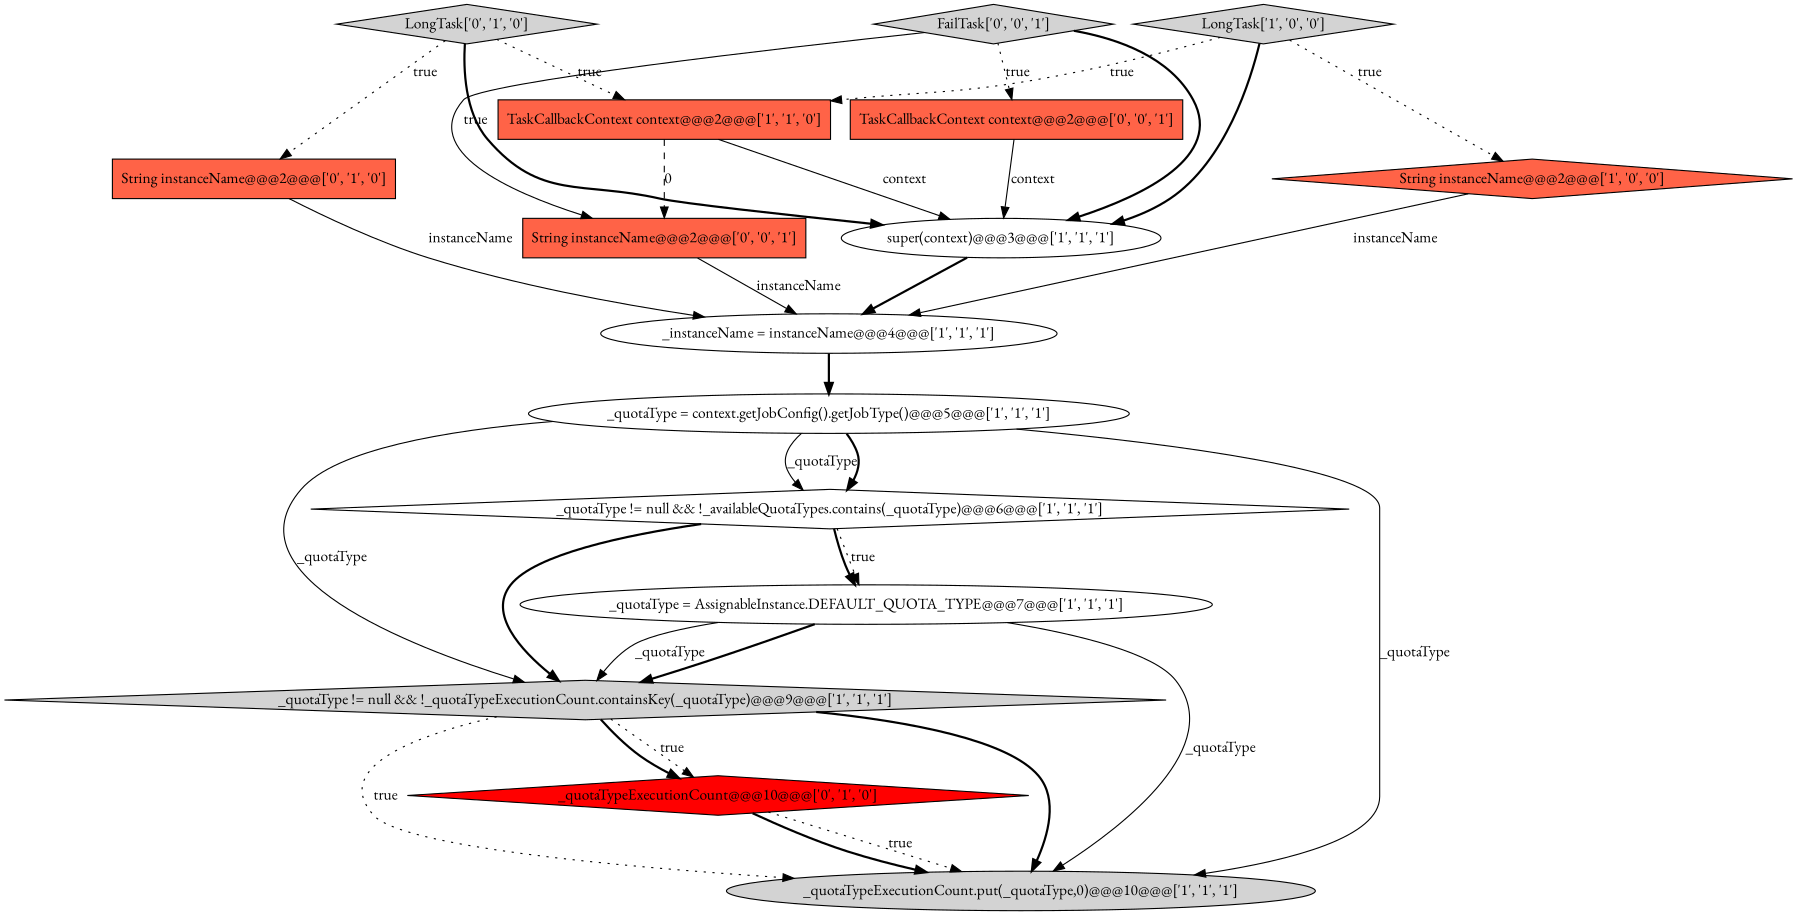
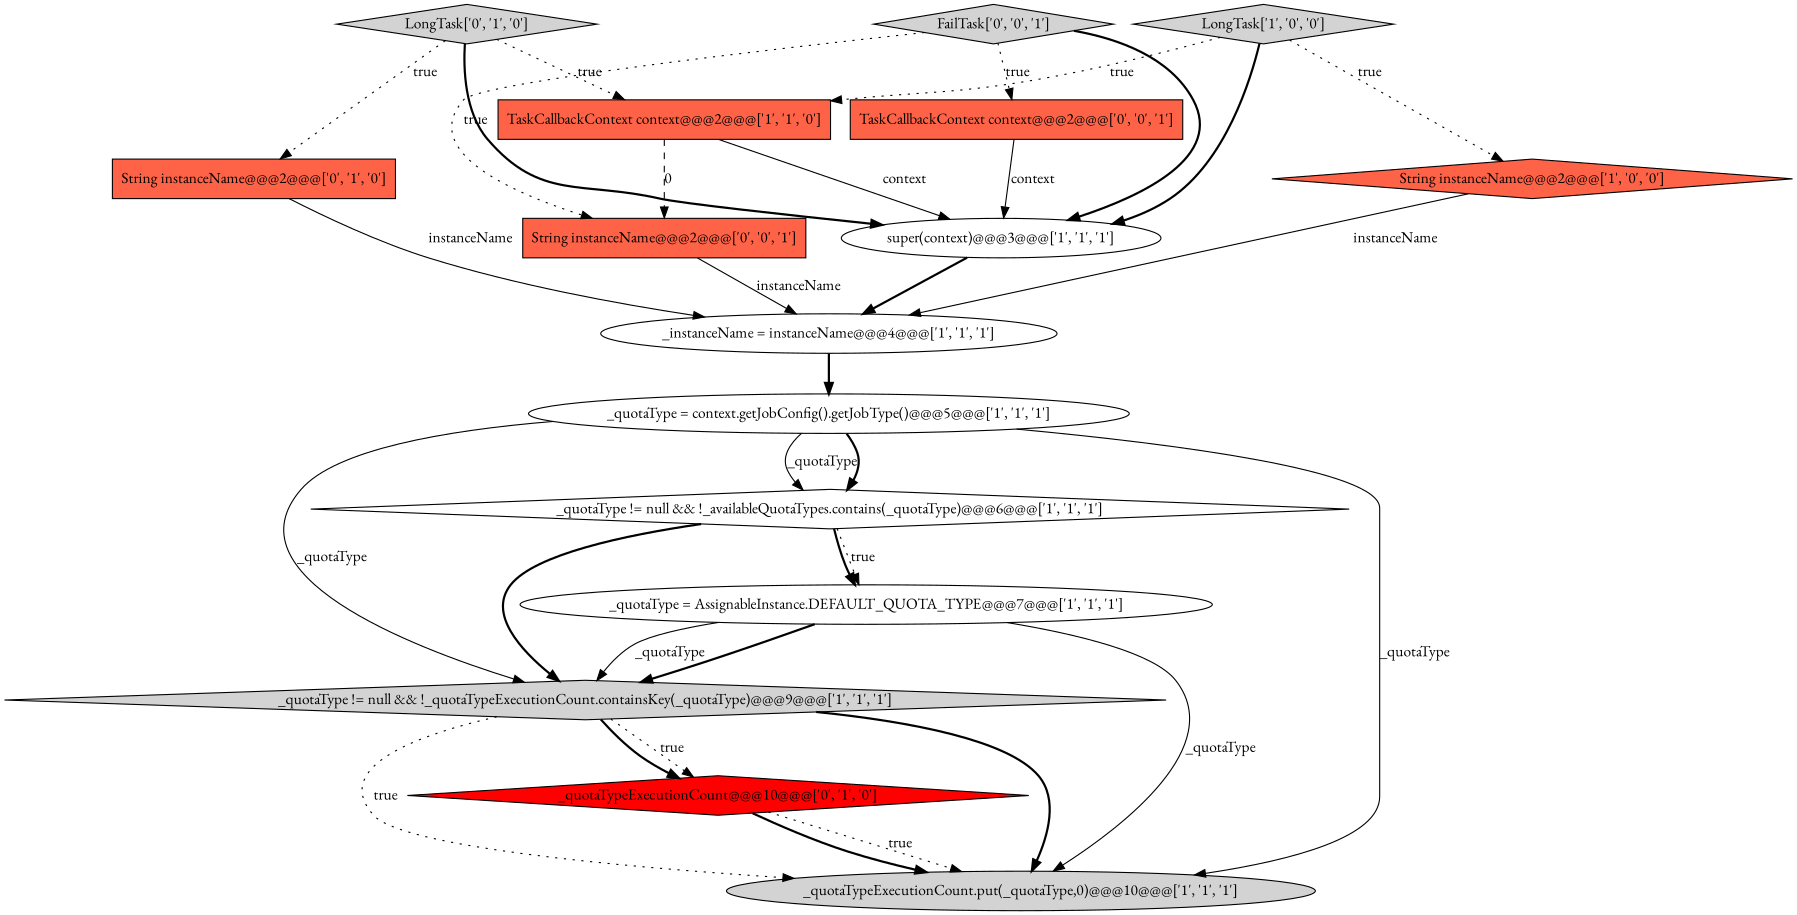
(597, 72) -> (597, 72)
